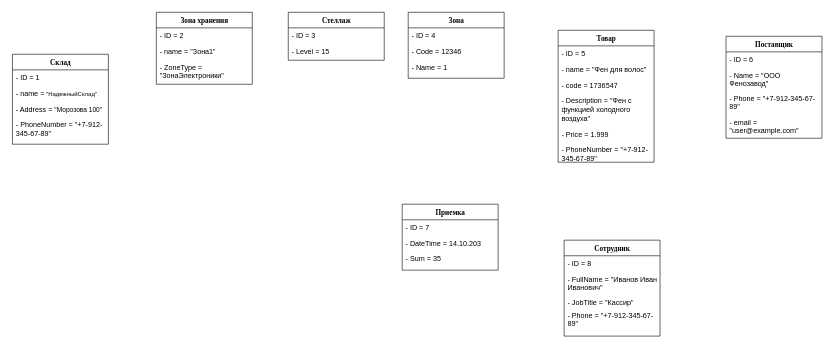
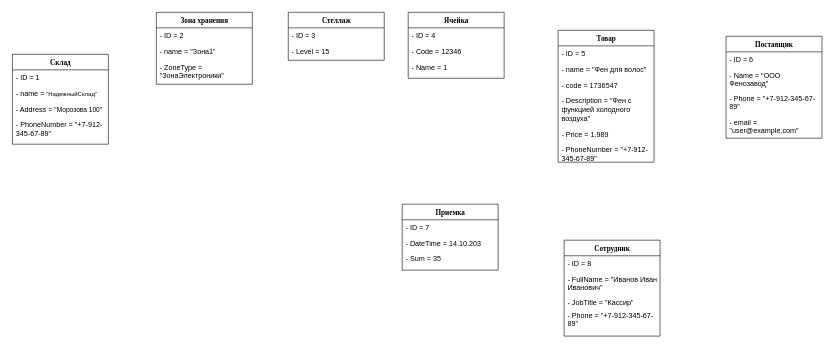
(457, 21) -> (457, 21)
(587, 135) -> (587, 135)
